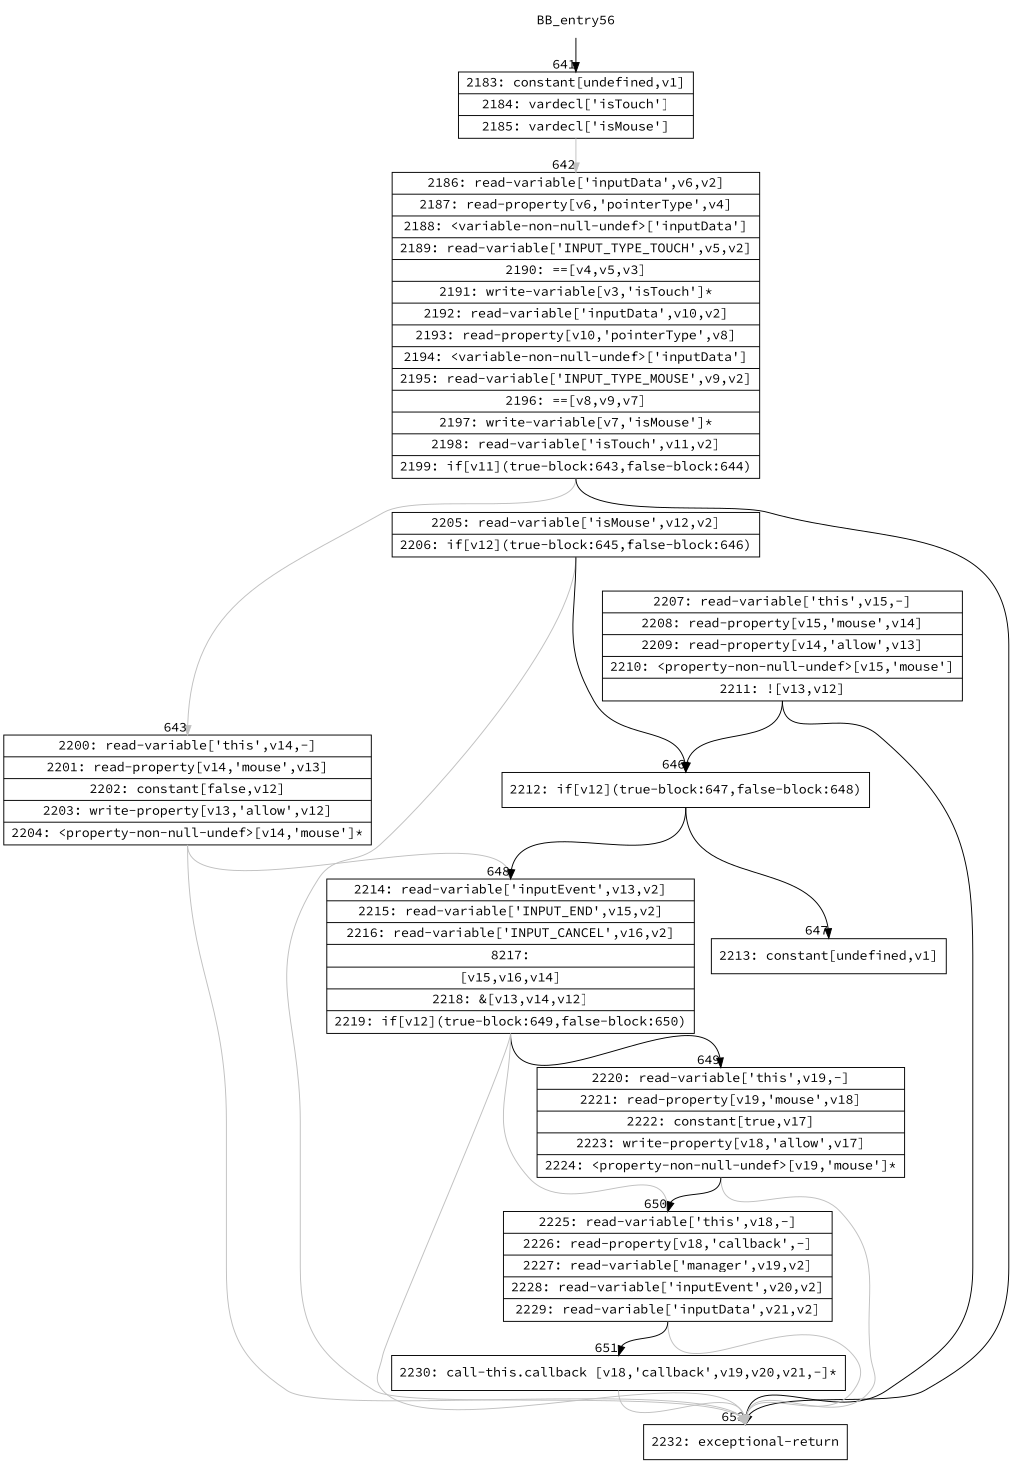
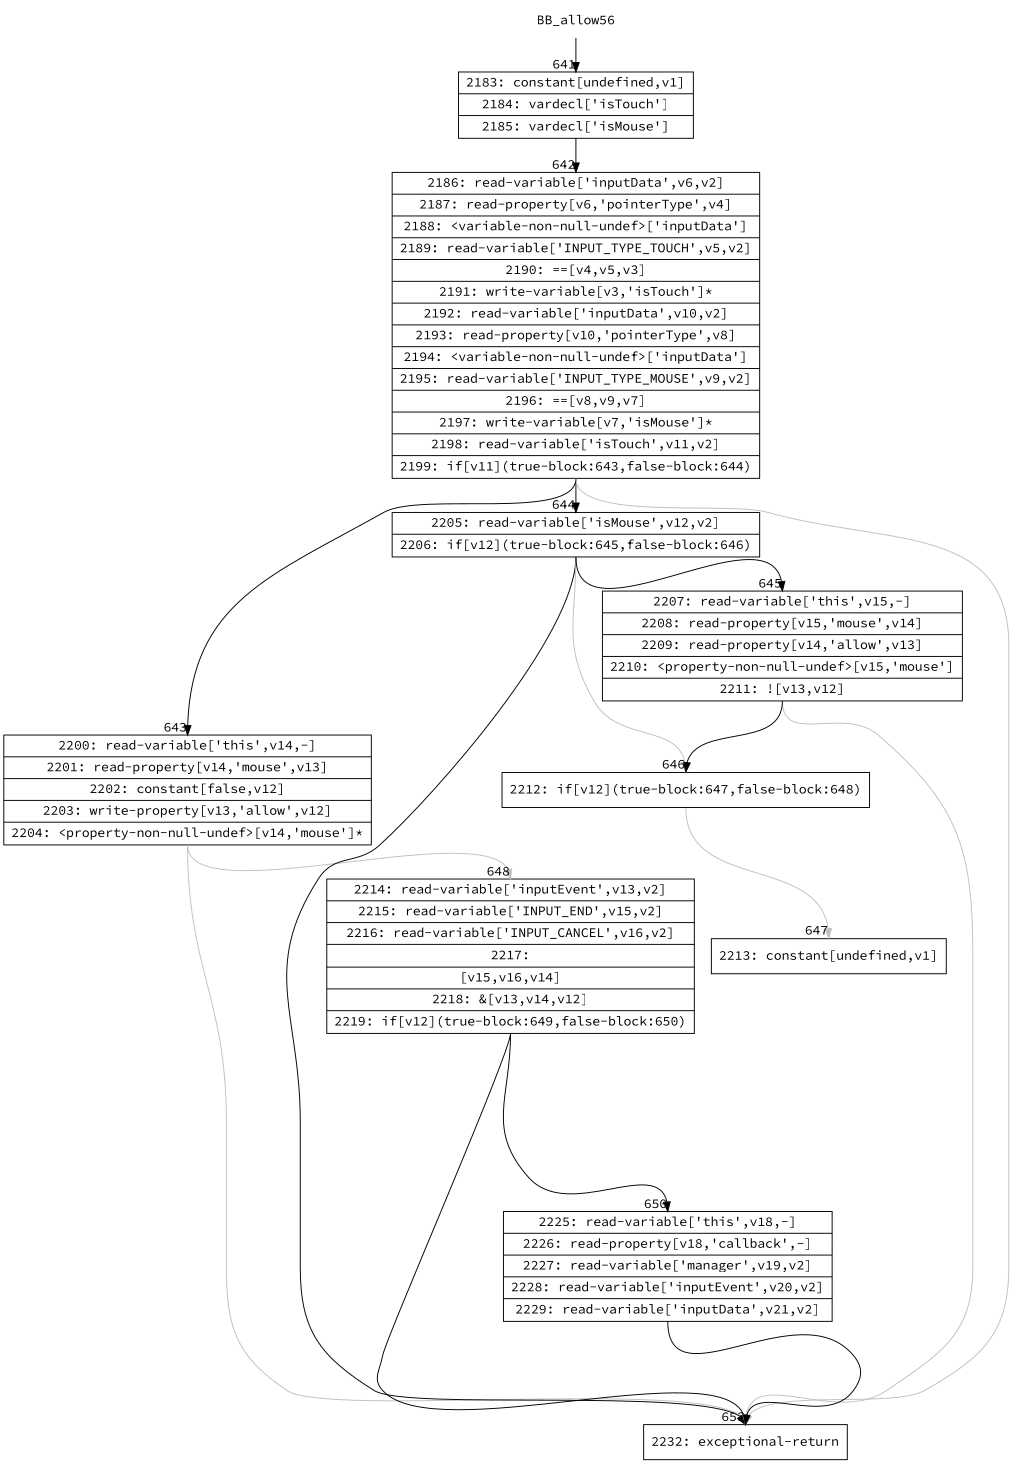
(576, 21) -> (576, 21)
(576, 151) -> (576, 151)
none -> (576, 492)
(338, 538) -> (338, 538)
none -> (674, 575)
(586, 686) -> (586, 686)
(603, 844) -> none
(753, 872) -> (753, 872)
(1009, 872) -> (1009, 872)
(511, 955) -> (511, 955)
(973, 1086) -> (973, 1086)
(300, 1117) -> (300, 1117)
(721, 1122) -> none
(529, 1177) -> (529, 1177)
(830, 1339) -> (830, 1339)
(619, 1373) -> none
(379, 1386) -> (379, 1386)
